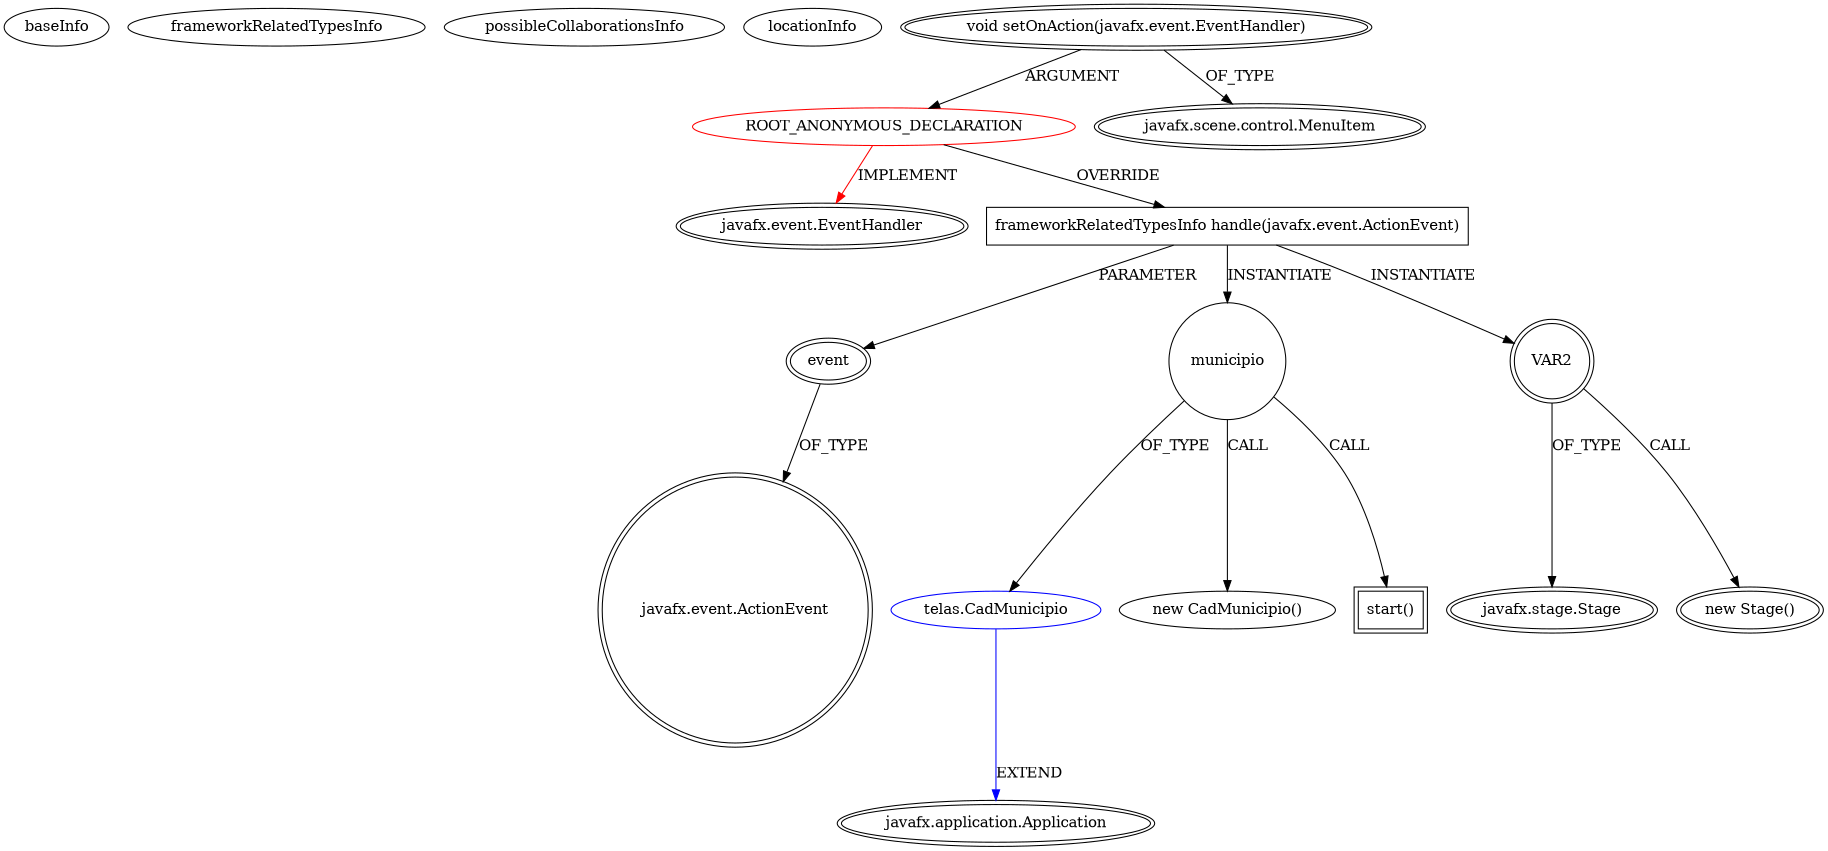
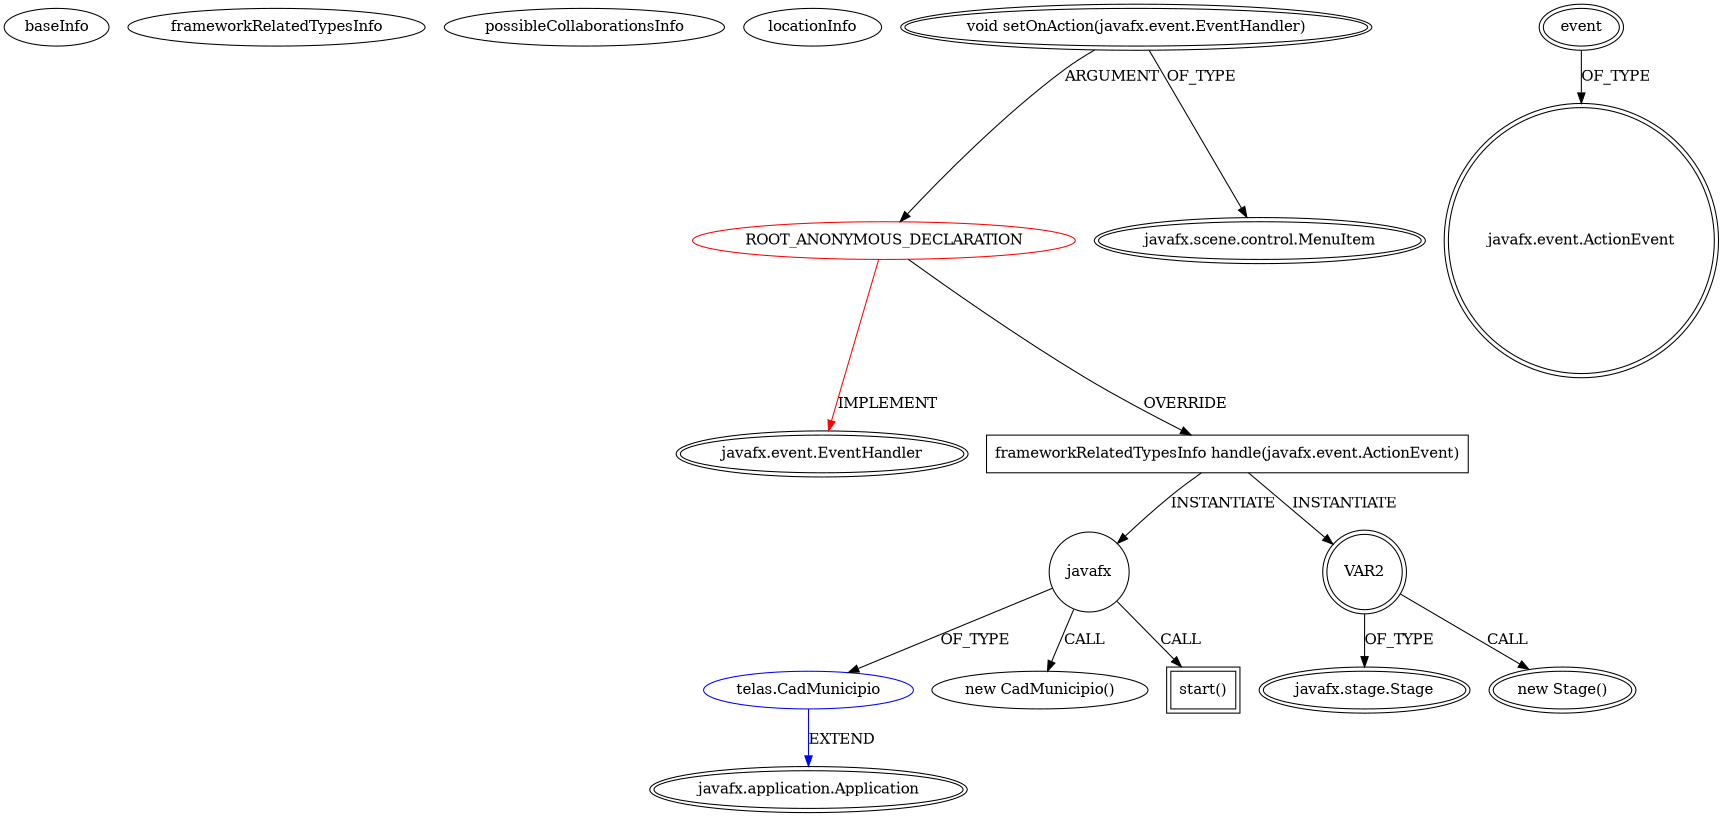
(1024, 295) -> none
(1227, 361) -> (1089, 572)
